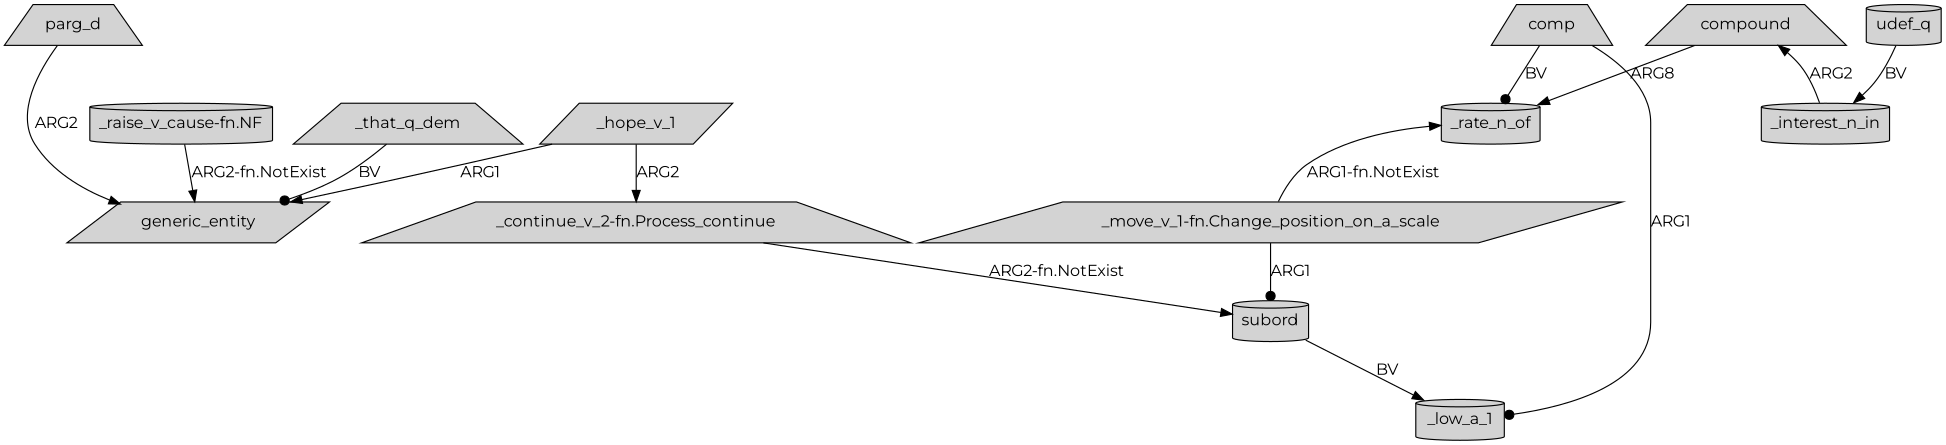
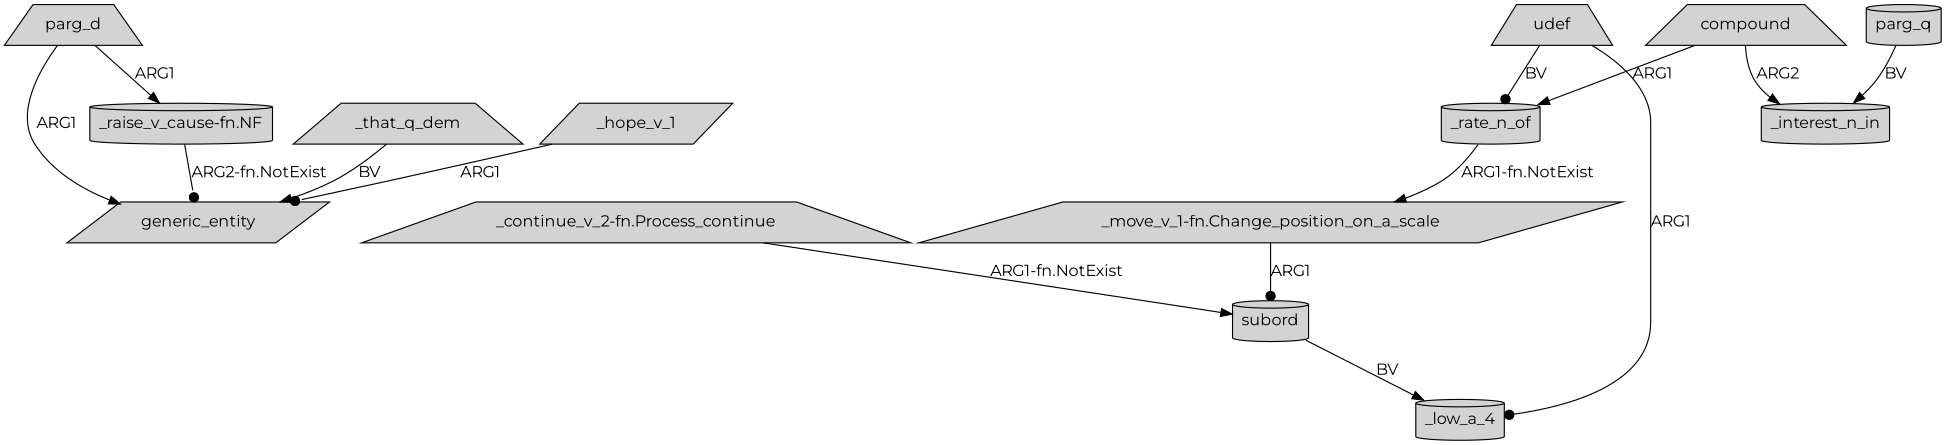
(1552, 25) -> (1552, 25)
(1904, 25) -> (1904, 25)
none -> (123, 70)
(1653, 74) -> (1653, 74)
(1807, 75) -> (1752, 74)
(57, 124) -> (57, 124)
(1343, 146) -> (1447, 178)
(189, 167) -> (189, 167)
(636, 167) -> none
(427, 172) -> (427, 172)
(341, 177) -> (341, 177)
(1057, 272) -> (1057, 272)
(1460, 420) -> (1460, 420)
